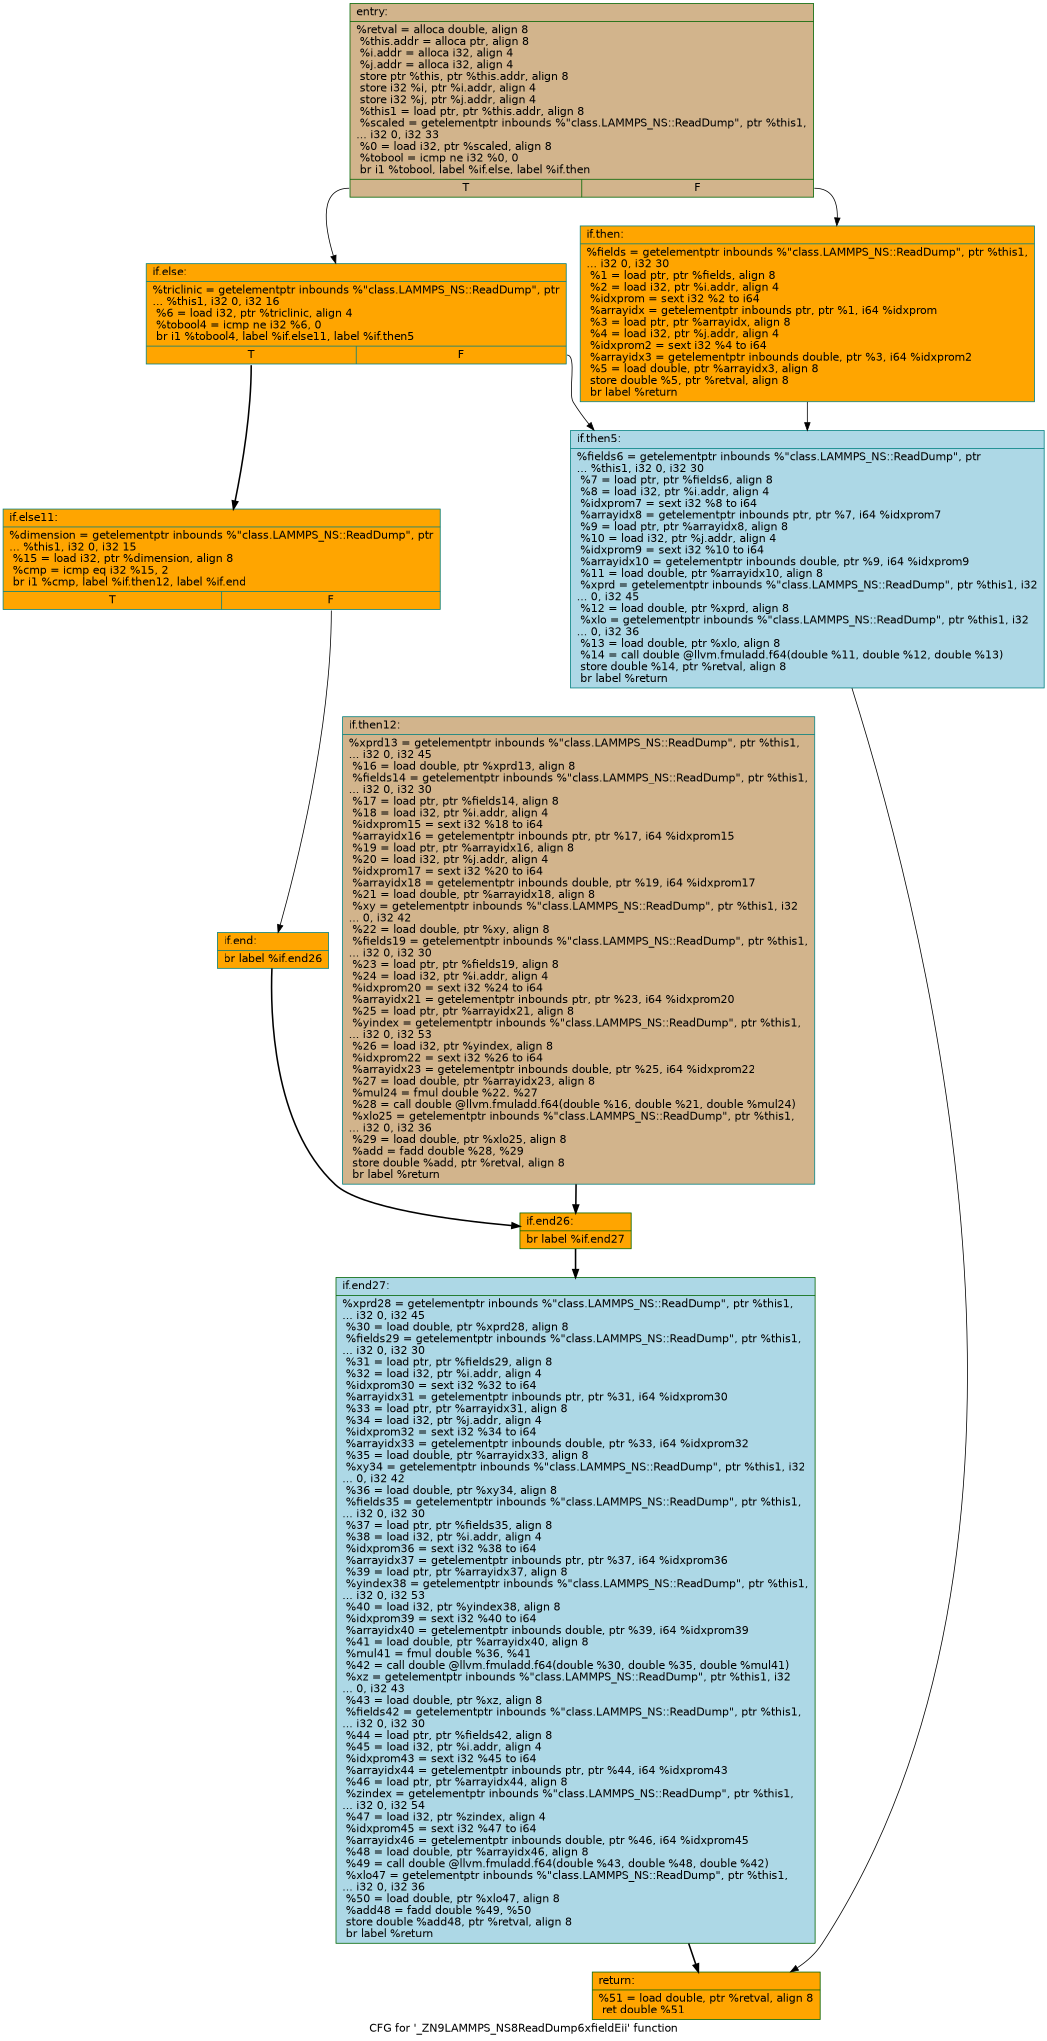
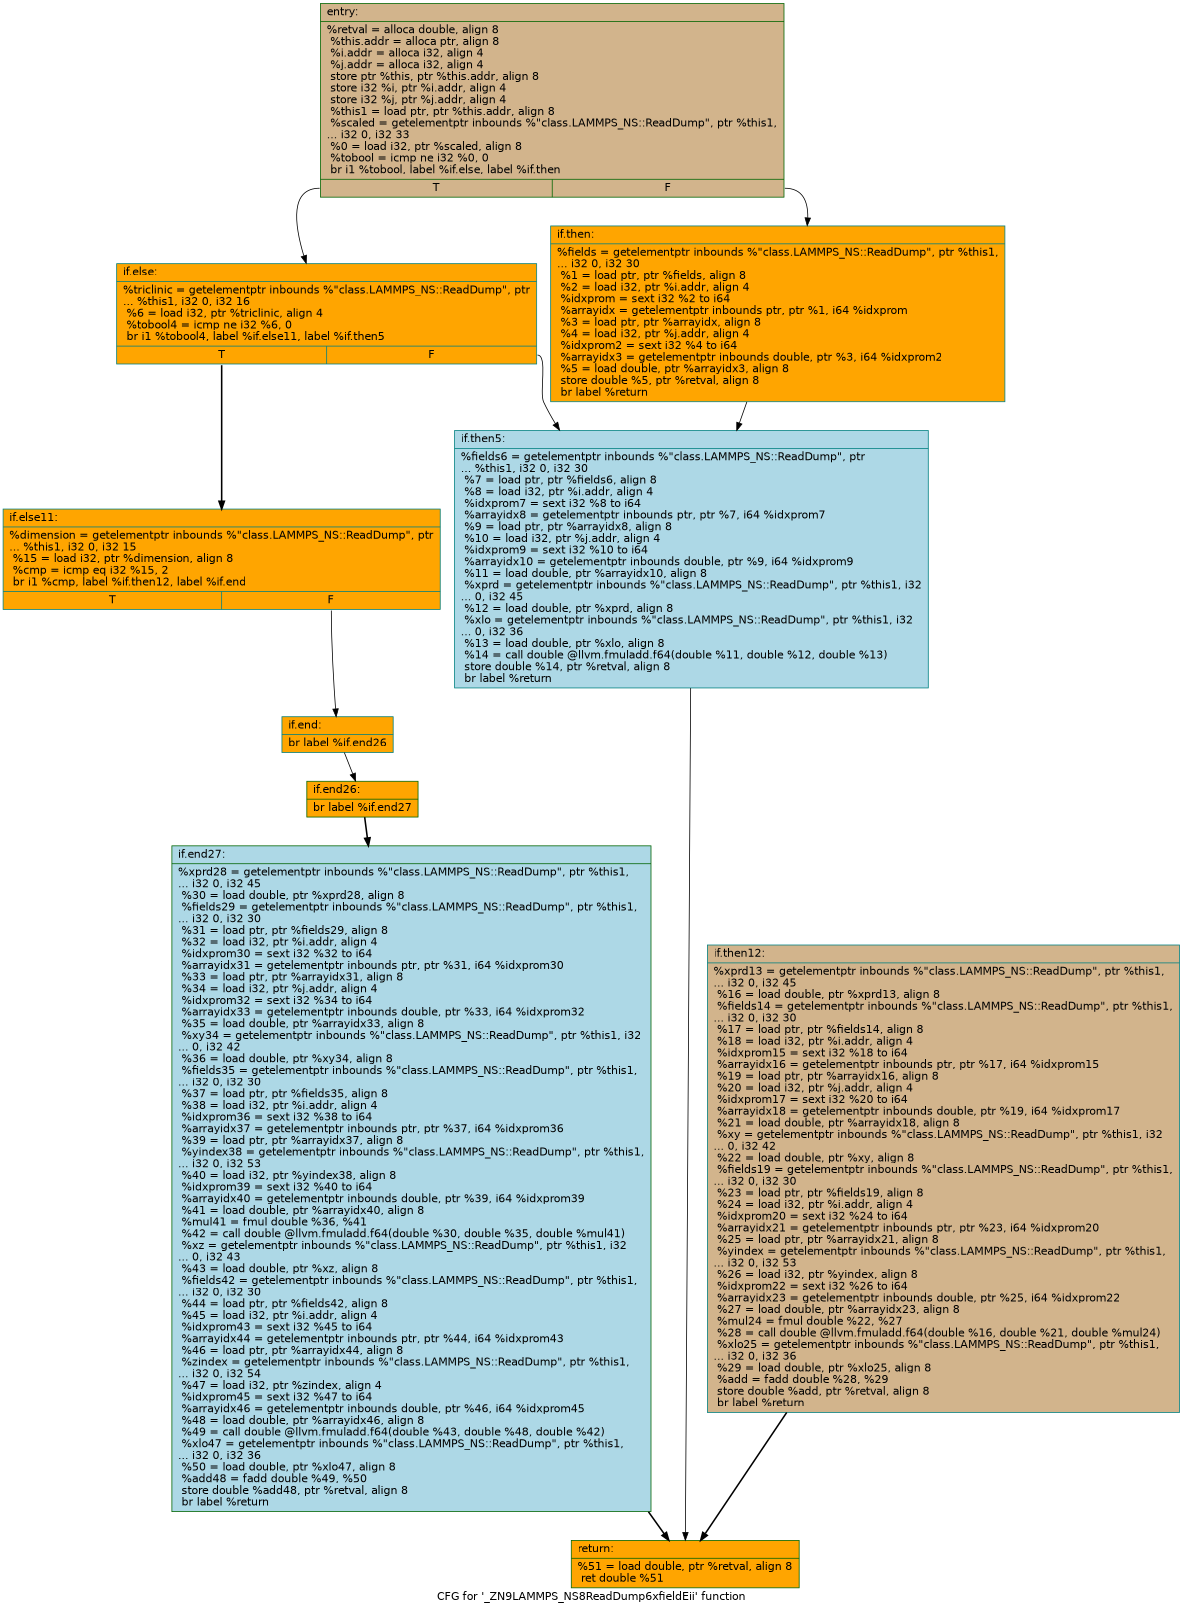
(319, 1166) -> (349, 763)
(576, 1195) -> (746, 1473)
